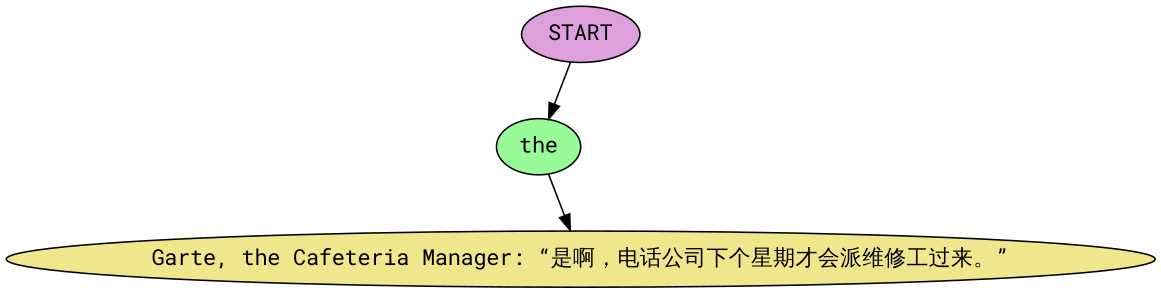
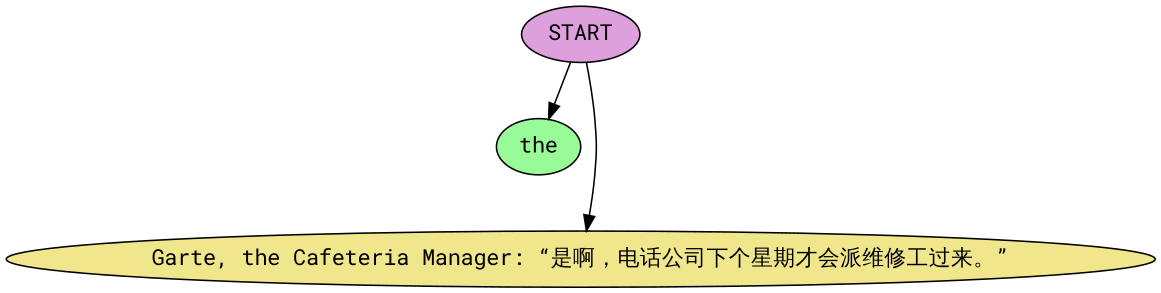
(557, 195) -> (596, 139)
